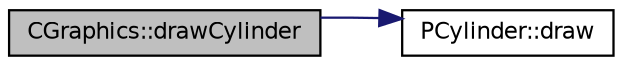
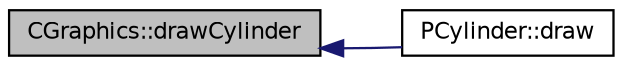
(350, 18) -> (373, 48)
